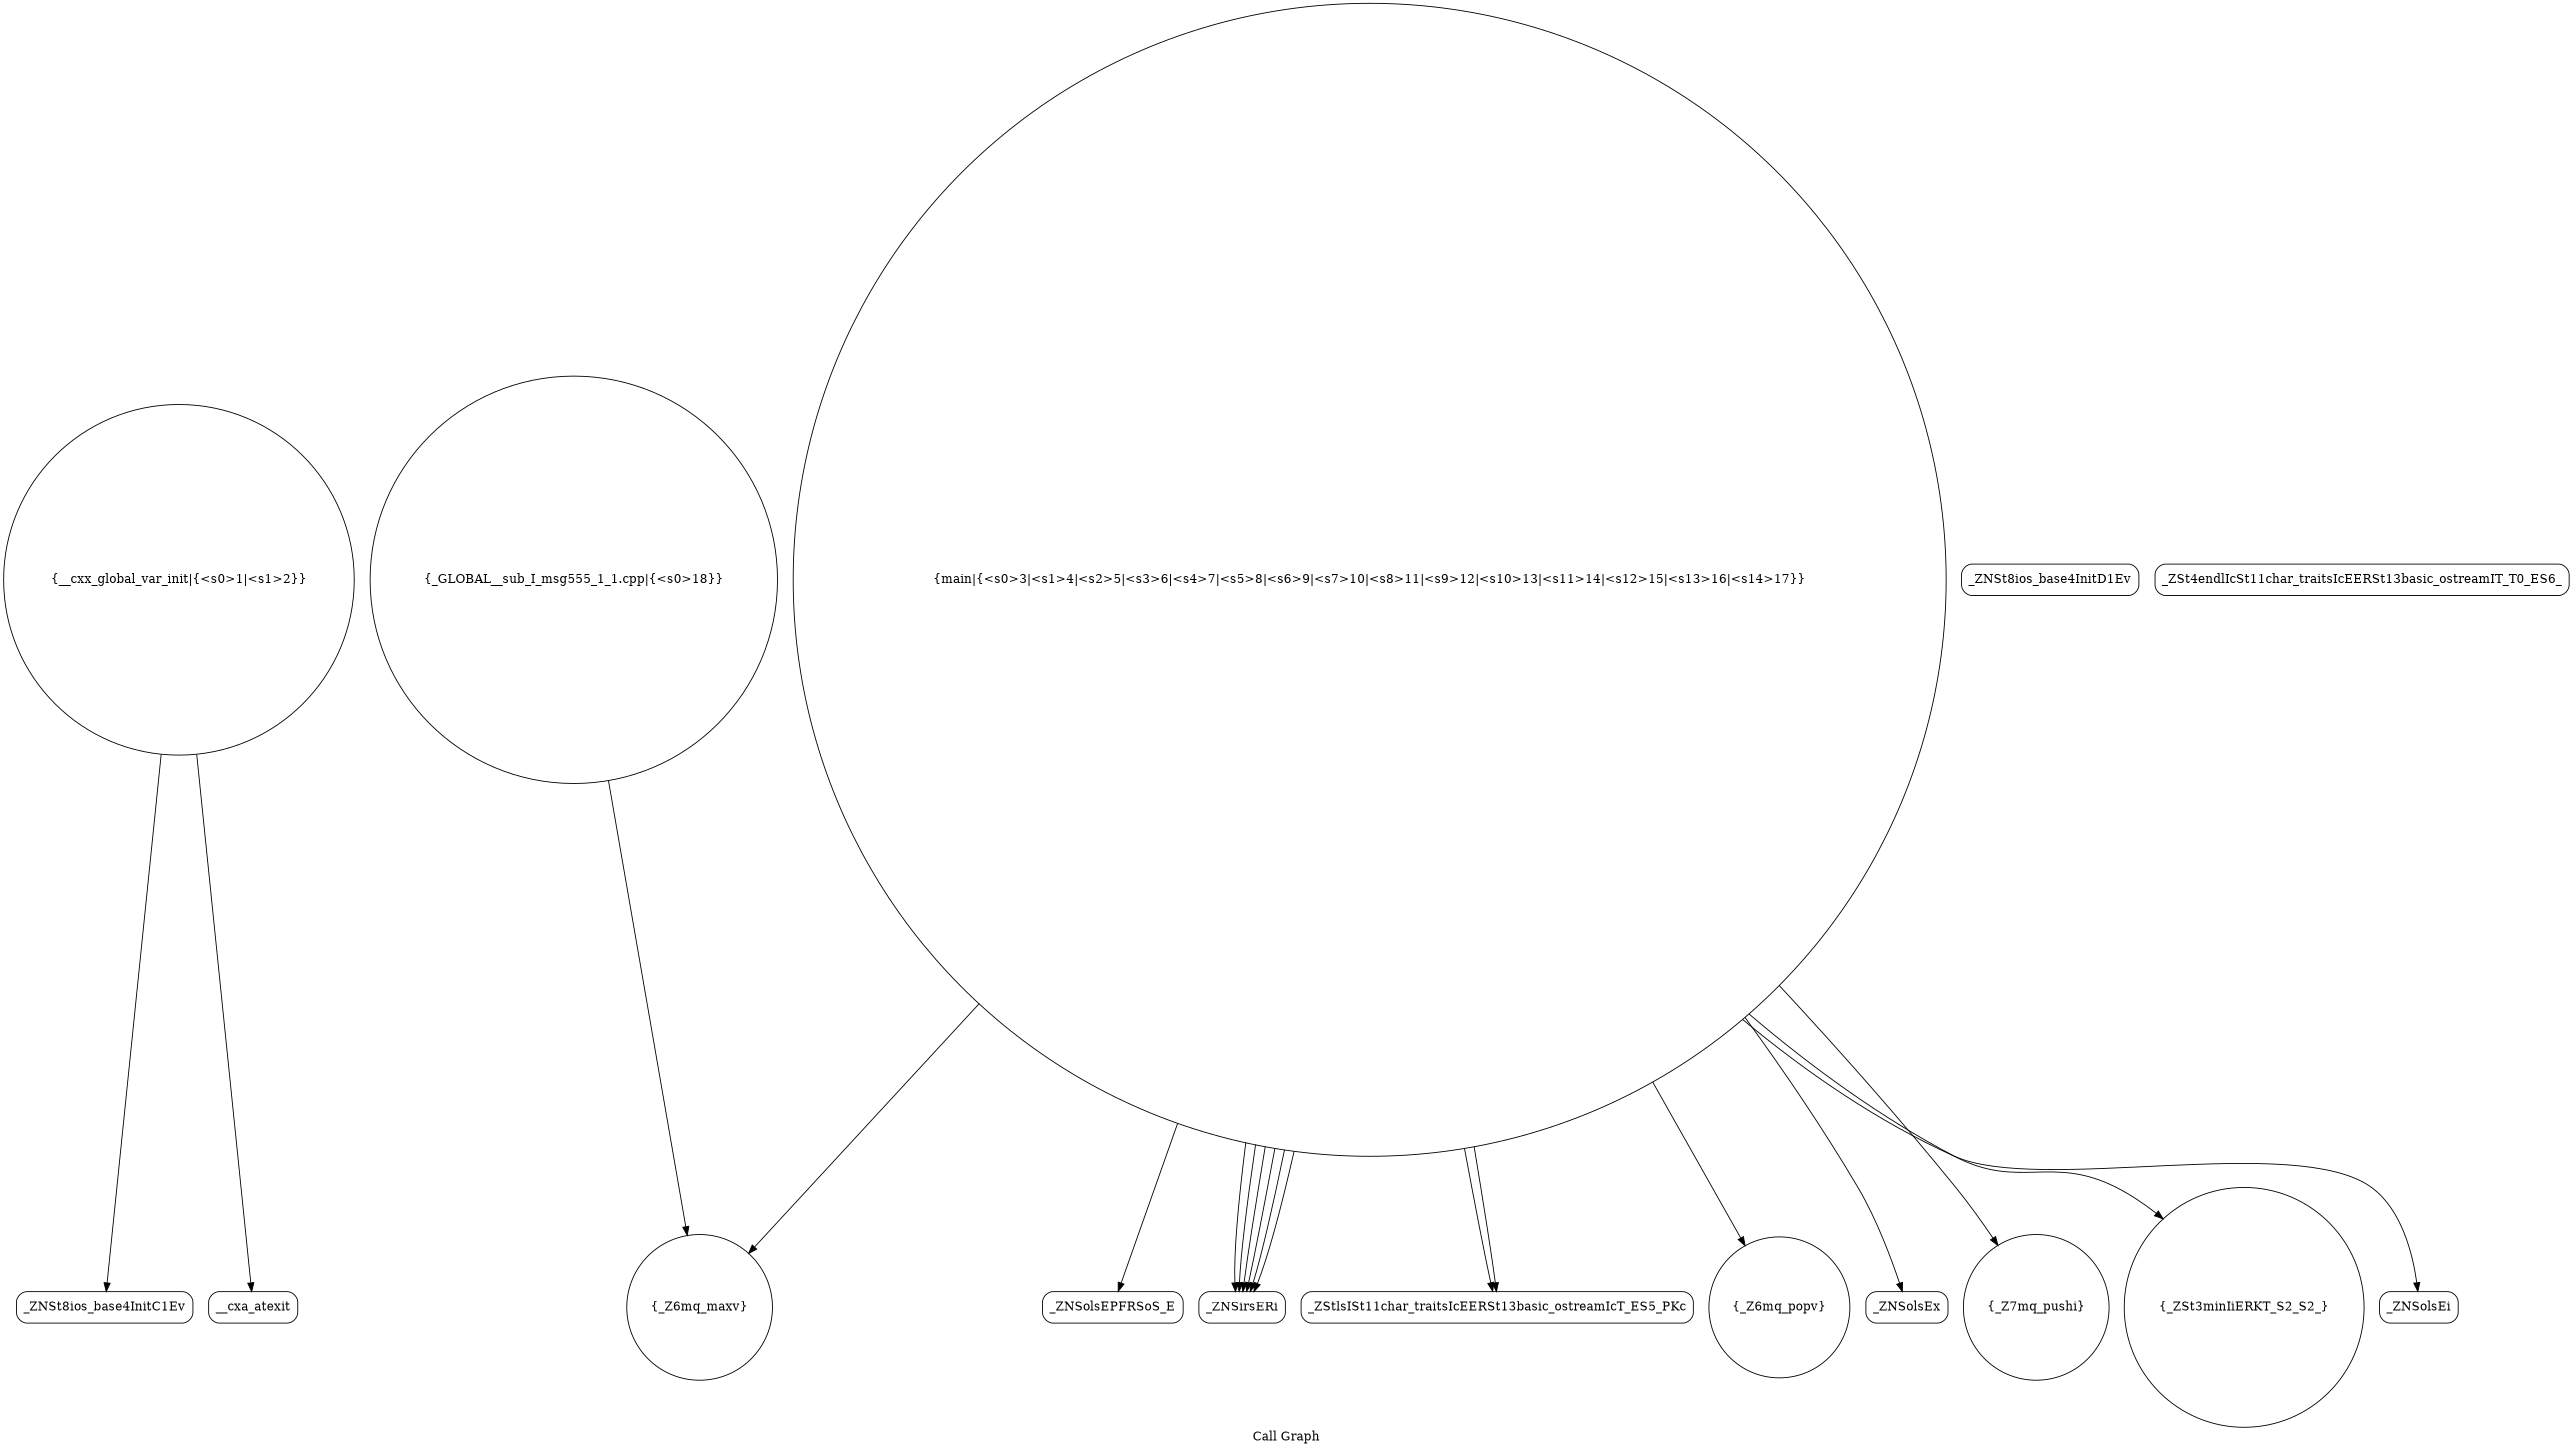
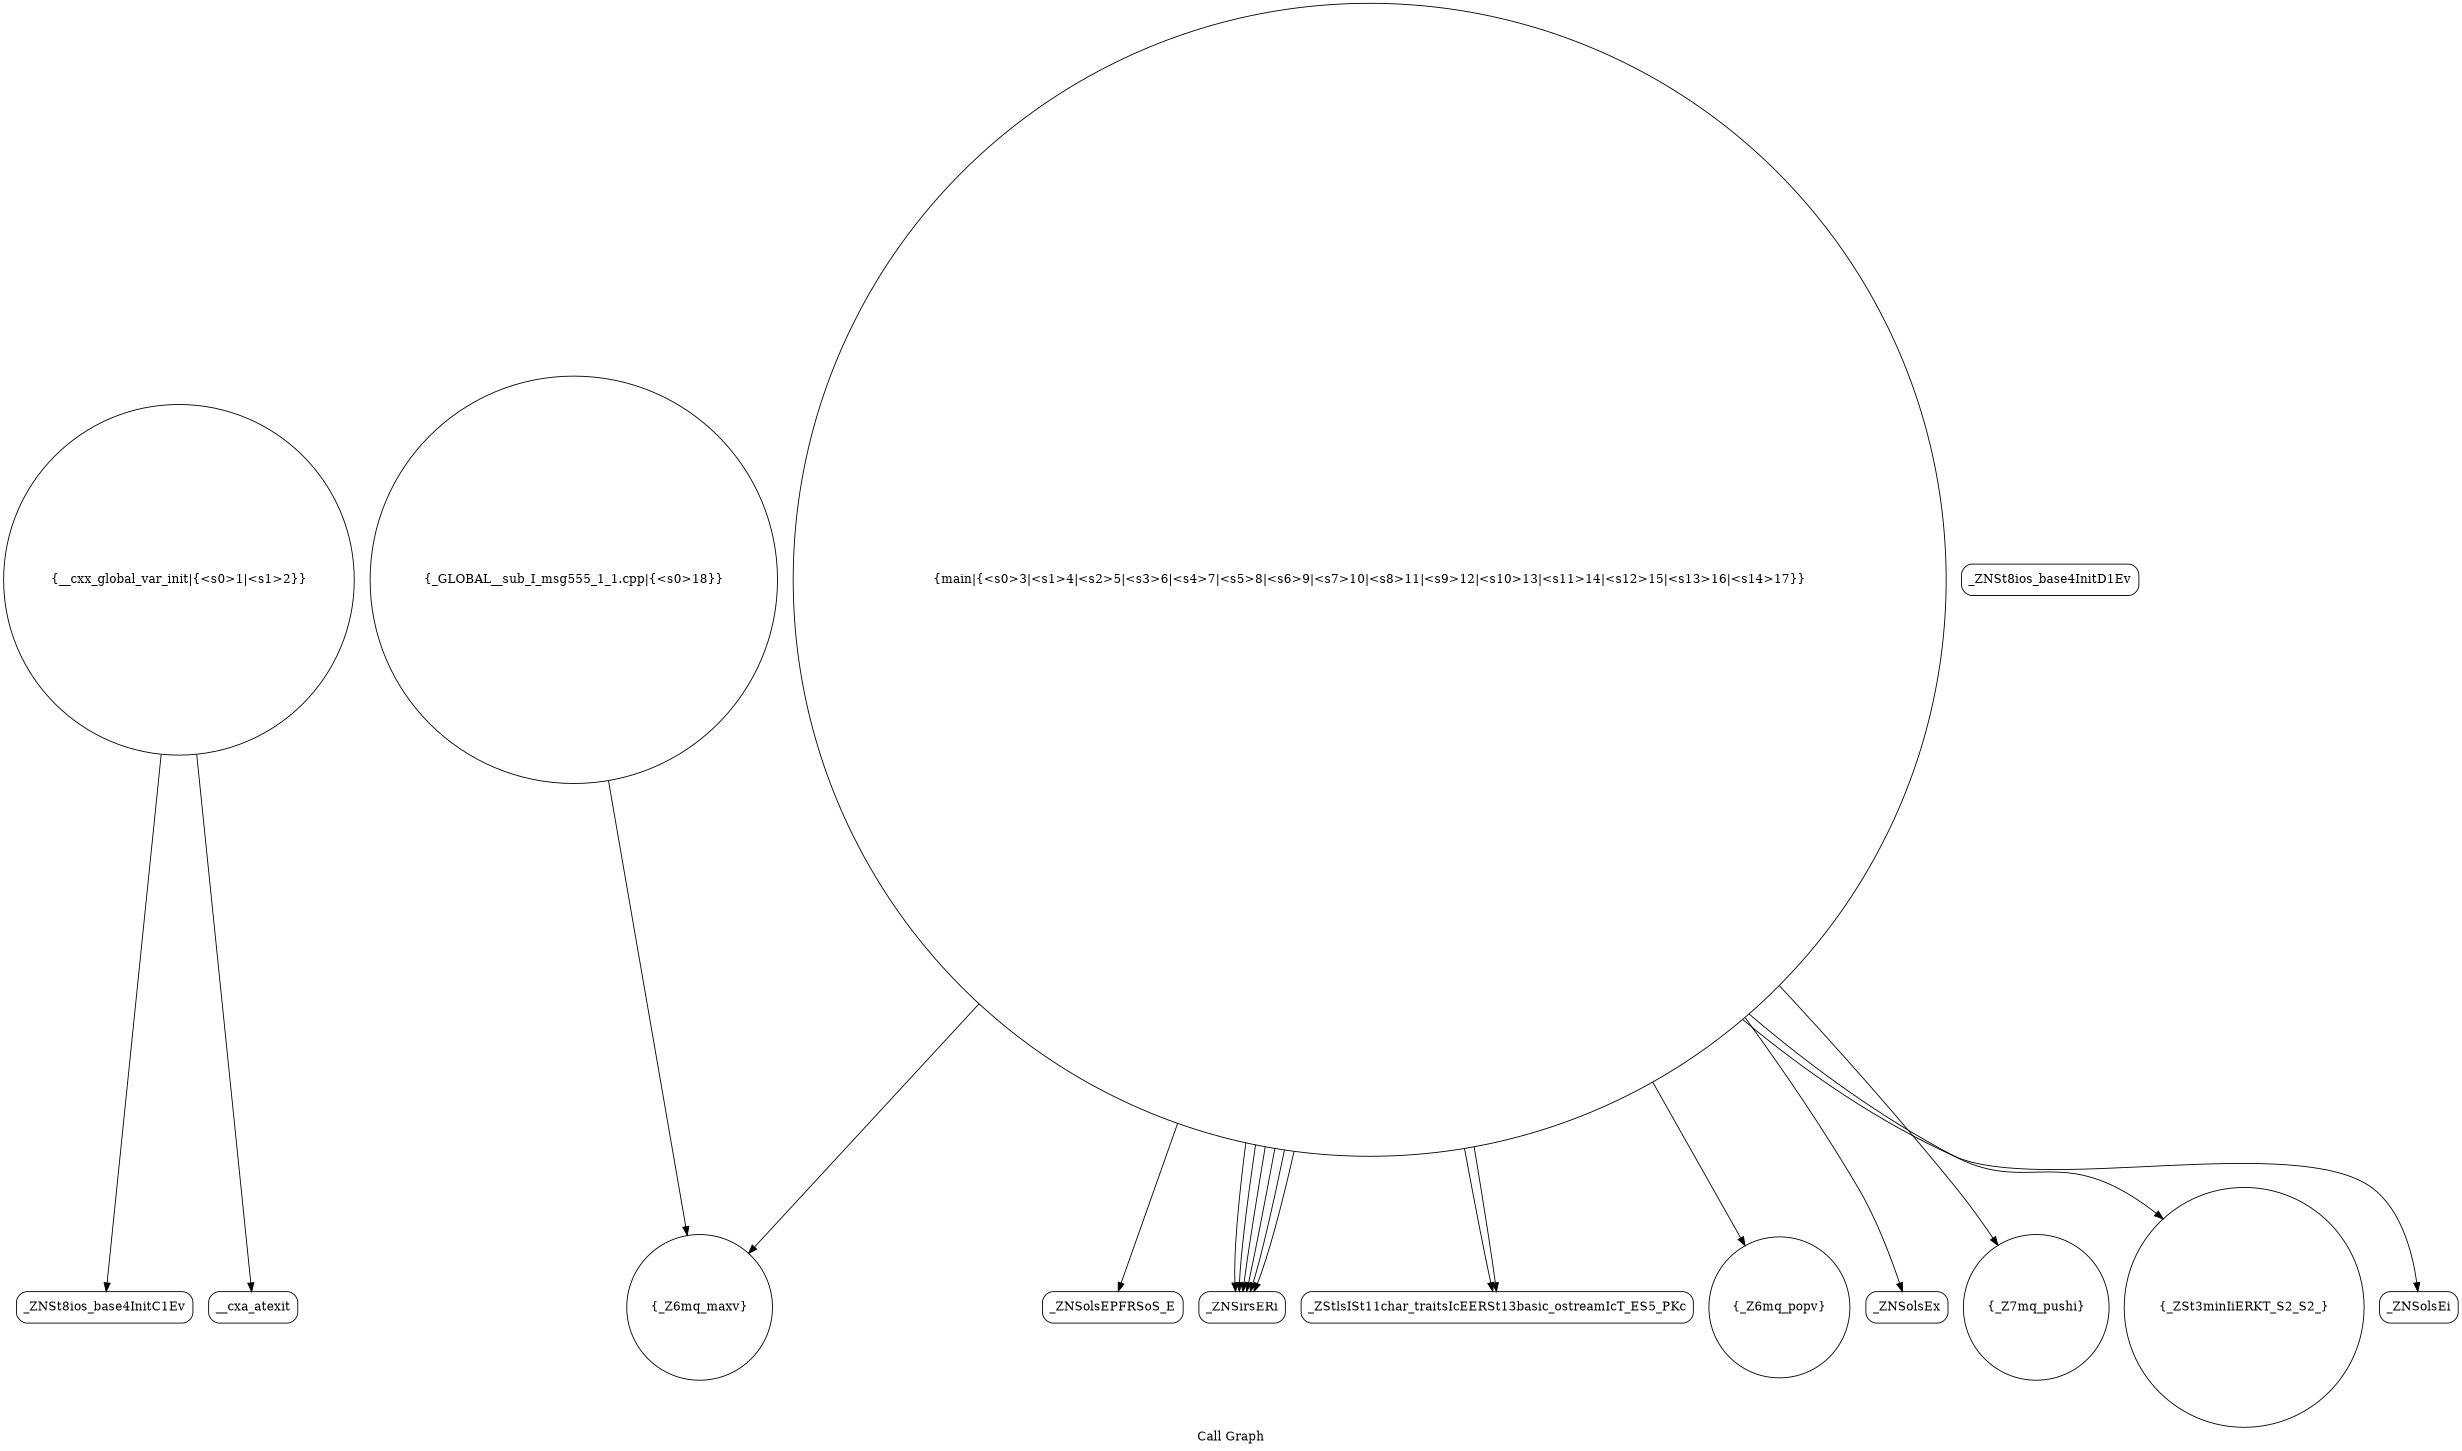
(2362, 580) -> none
